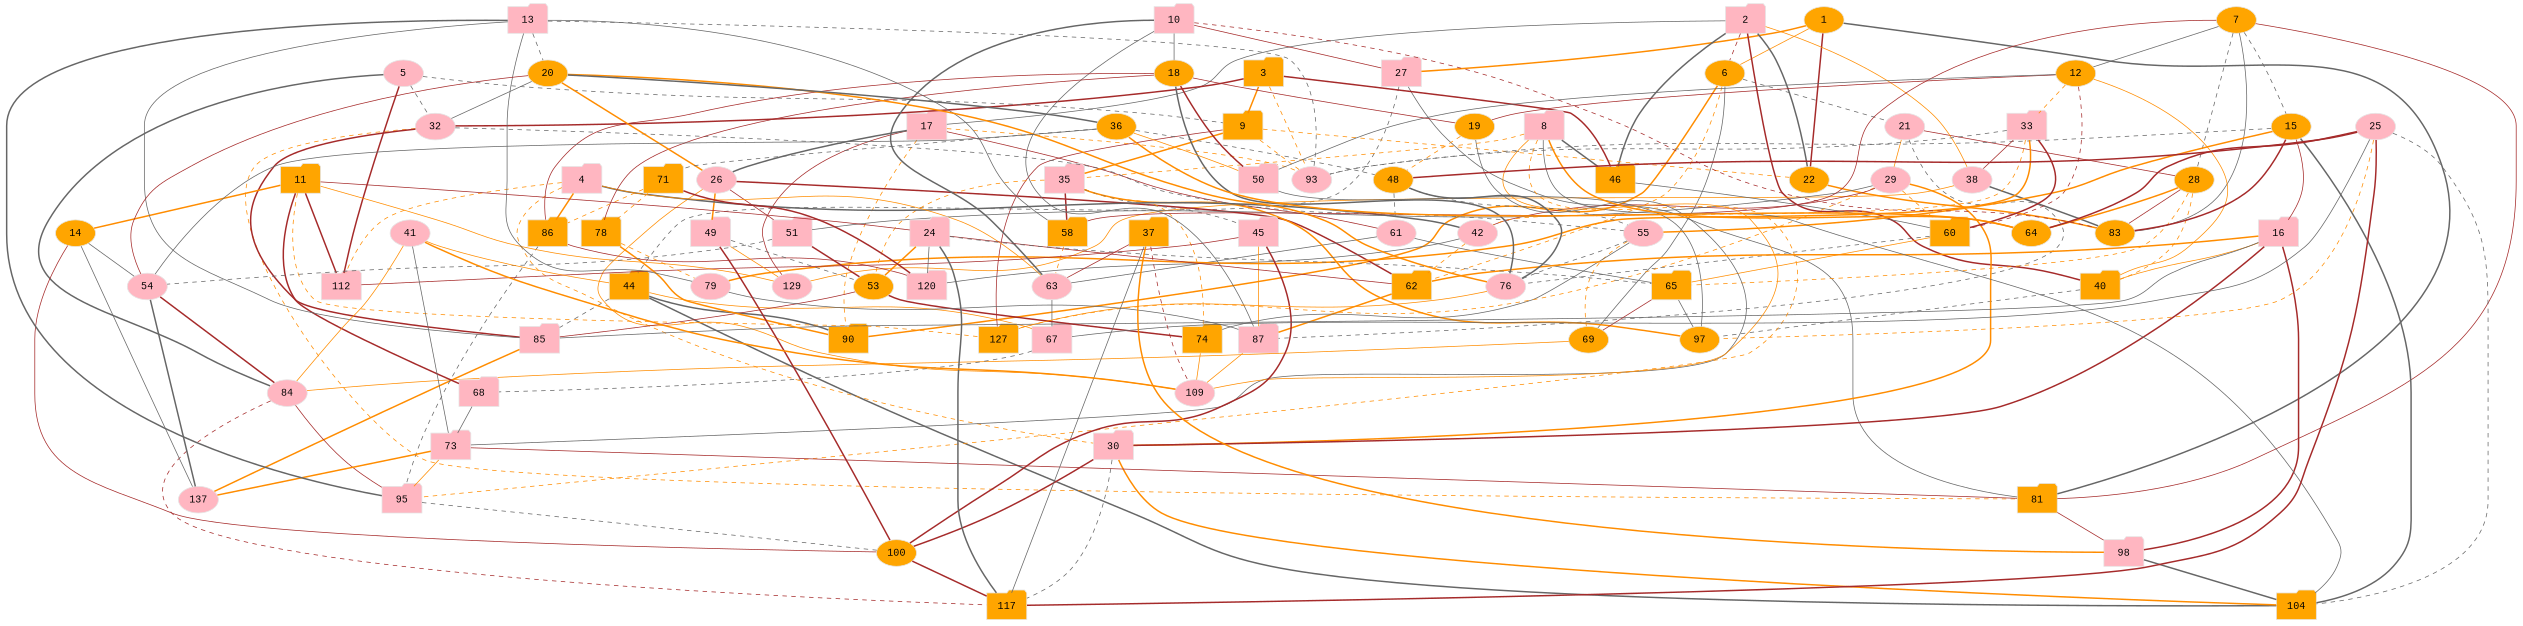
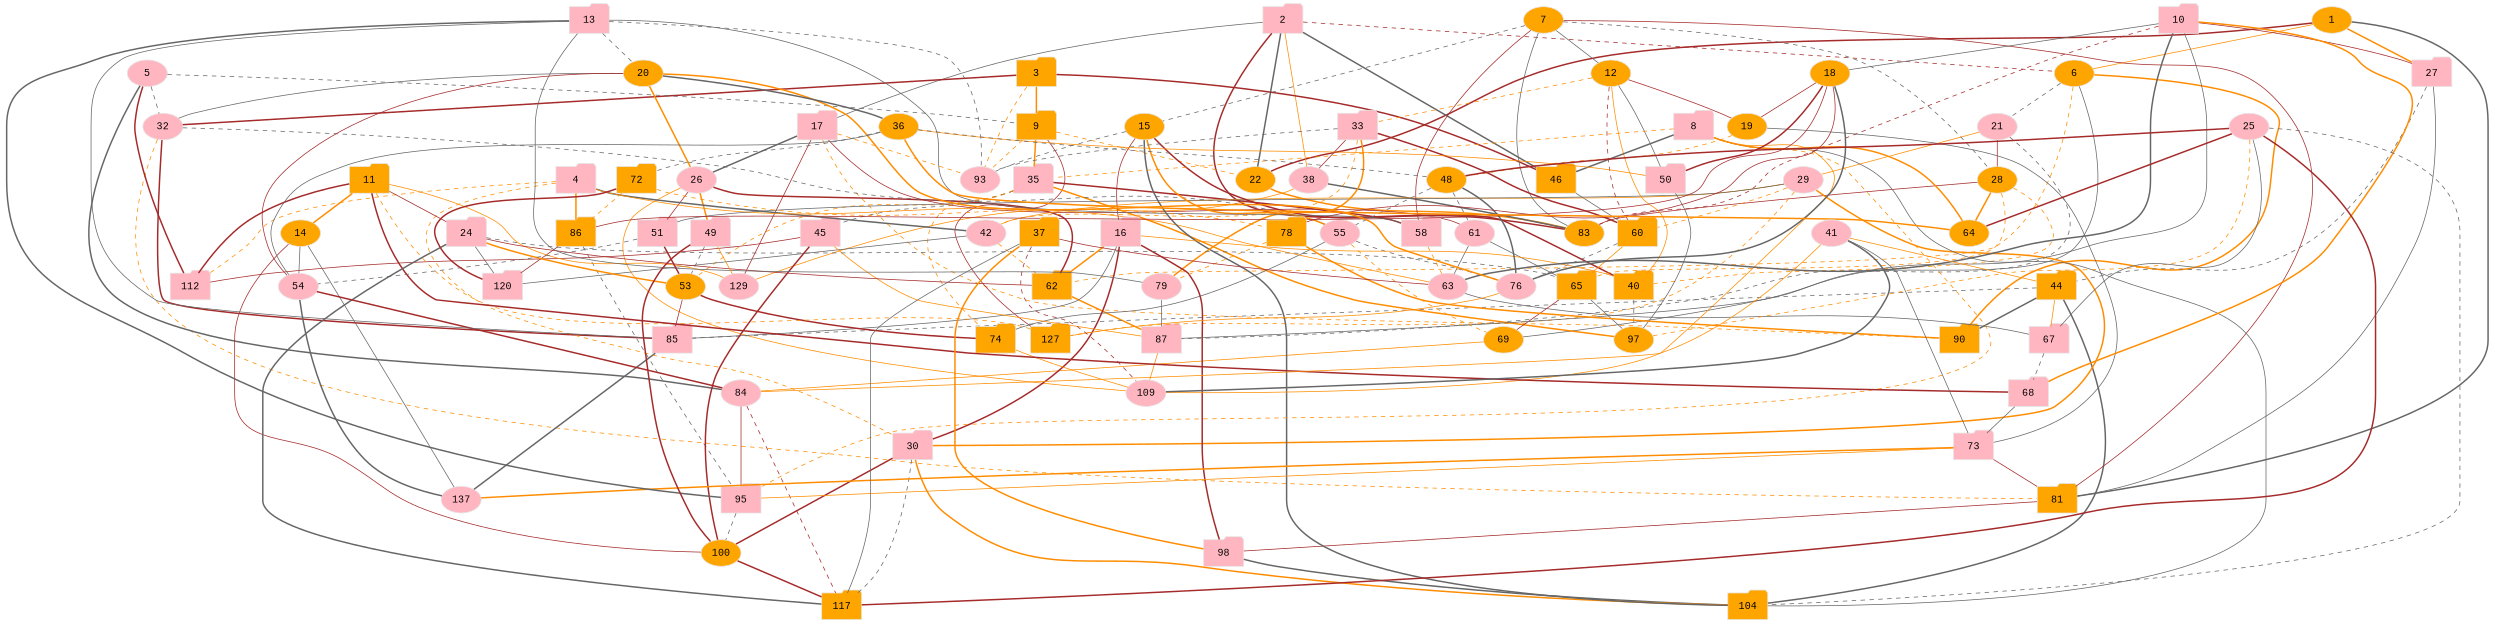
(663, 180) -> (637, 180)
(1684, 207) -> (1392, 198)
none -> (2356, 209)
(1067, 233) -> (1421, 233)
(793, 352) -> (1616, 372)
(367, 420) -> (565, 421)
